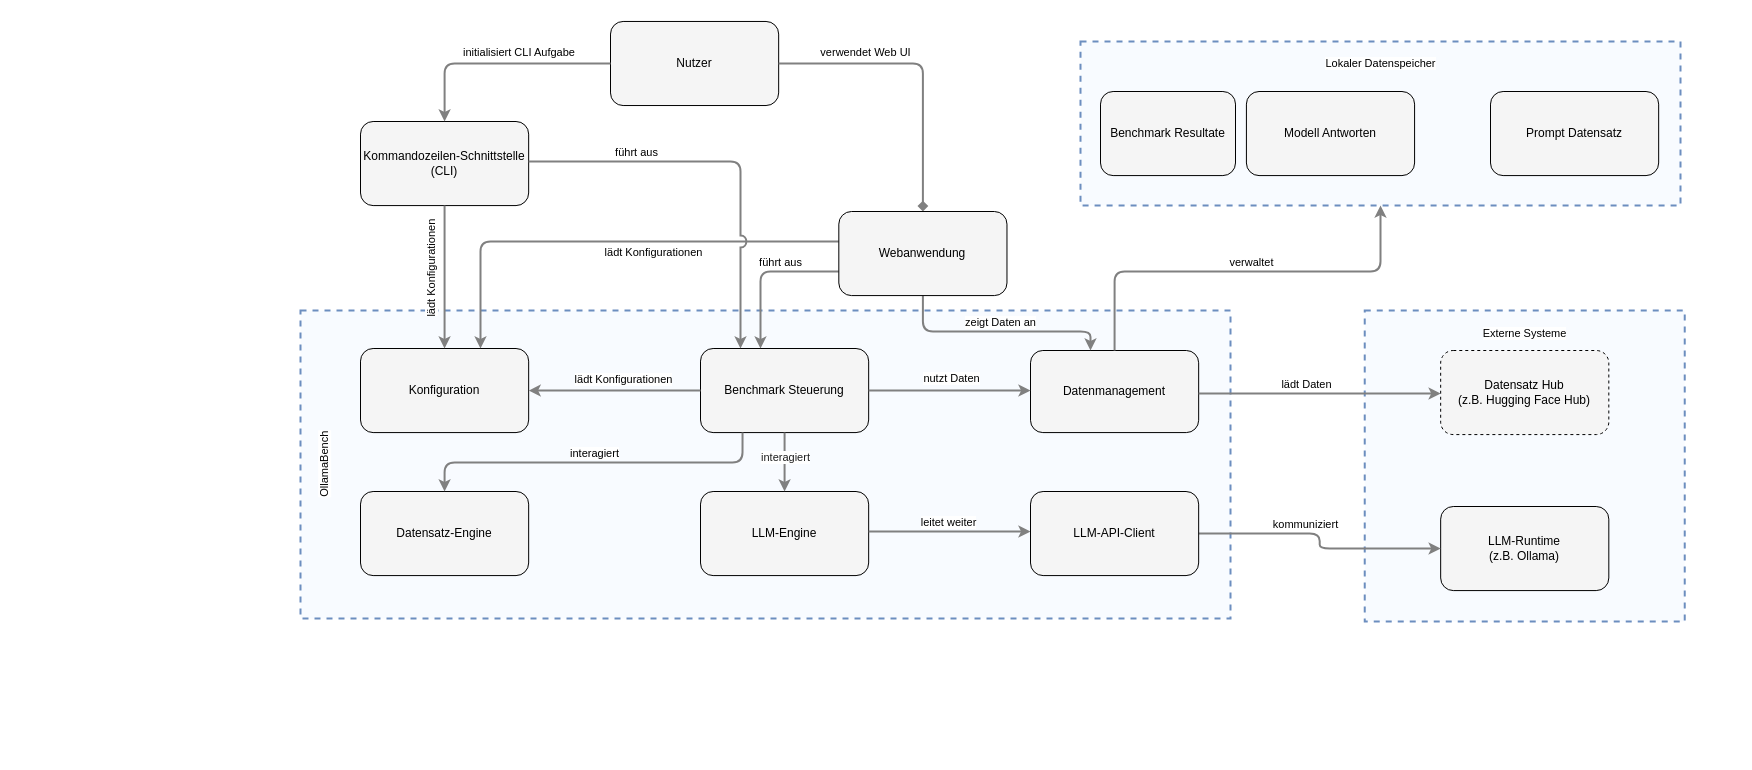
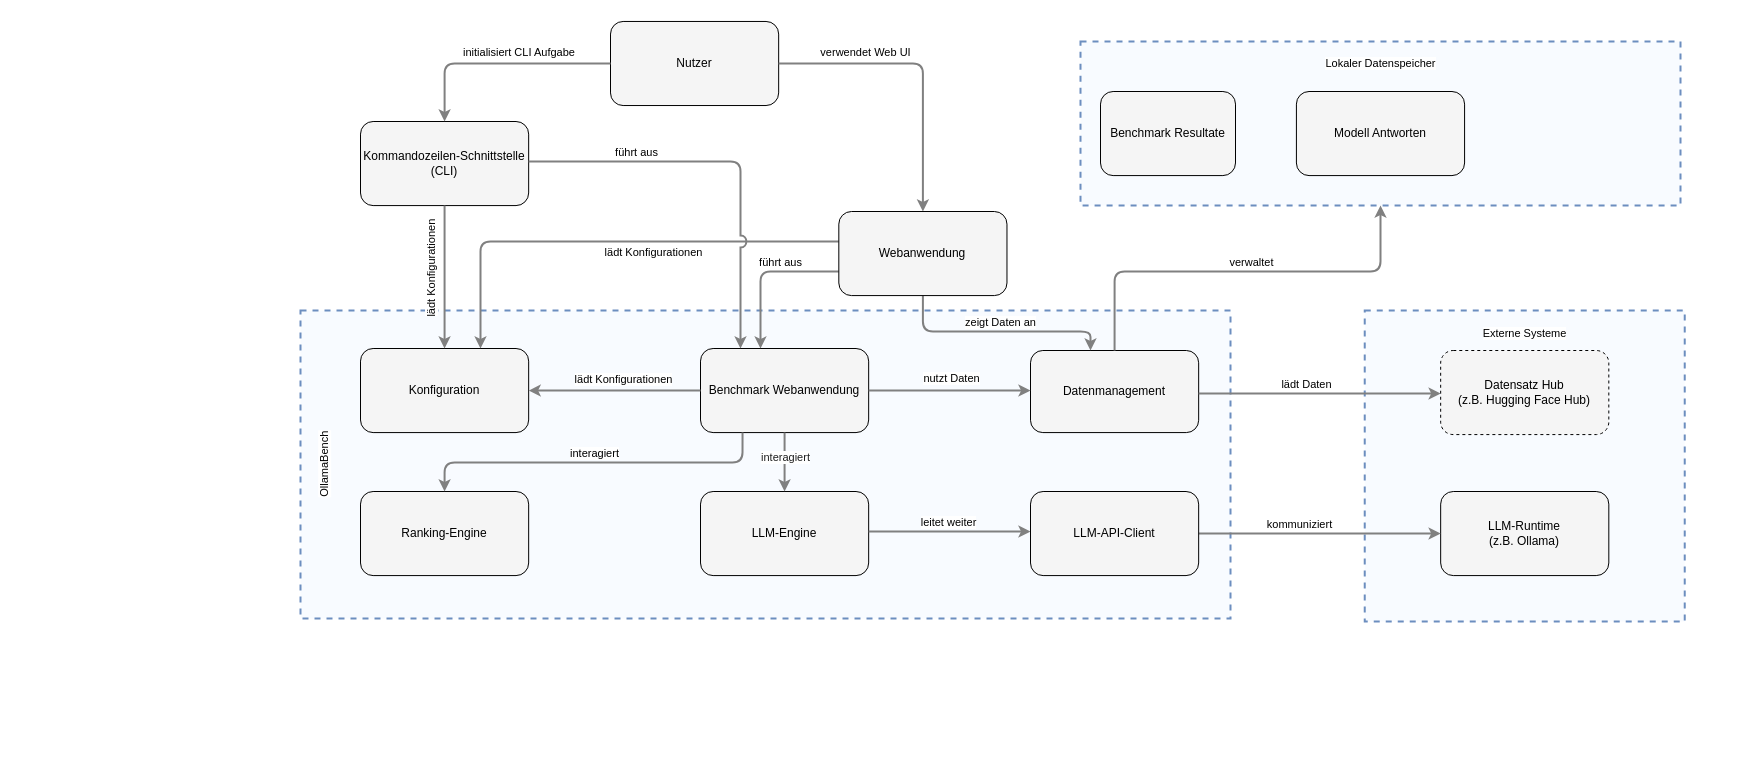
(1330, 134) -> (1380, 134)
(1575, 134) -> none
(923, 200) -> (923, 201)
(785, 391) -> (785, 391)
(445, 534) -> (445, 534)
(1525, 549) -> (1525, 534)
